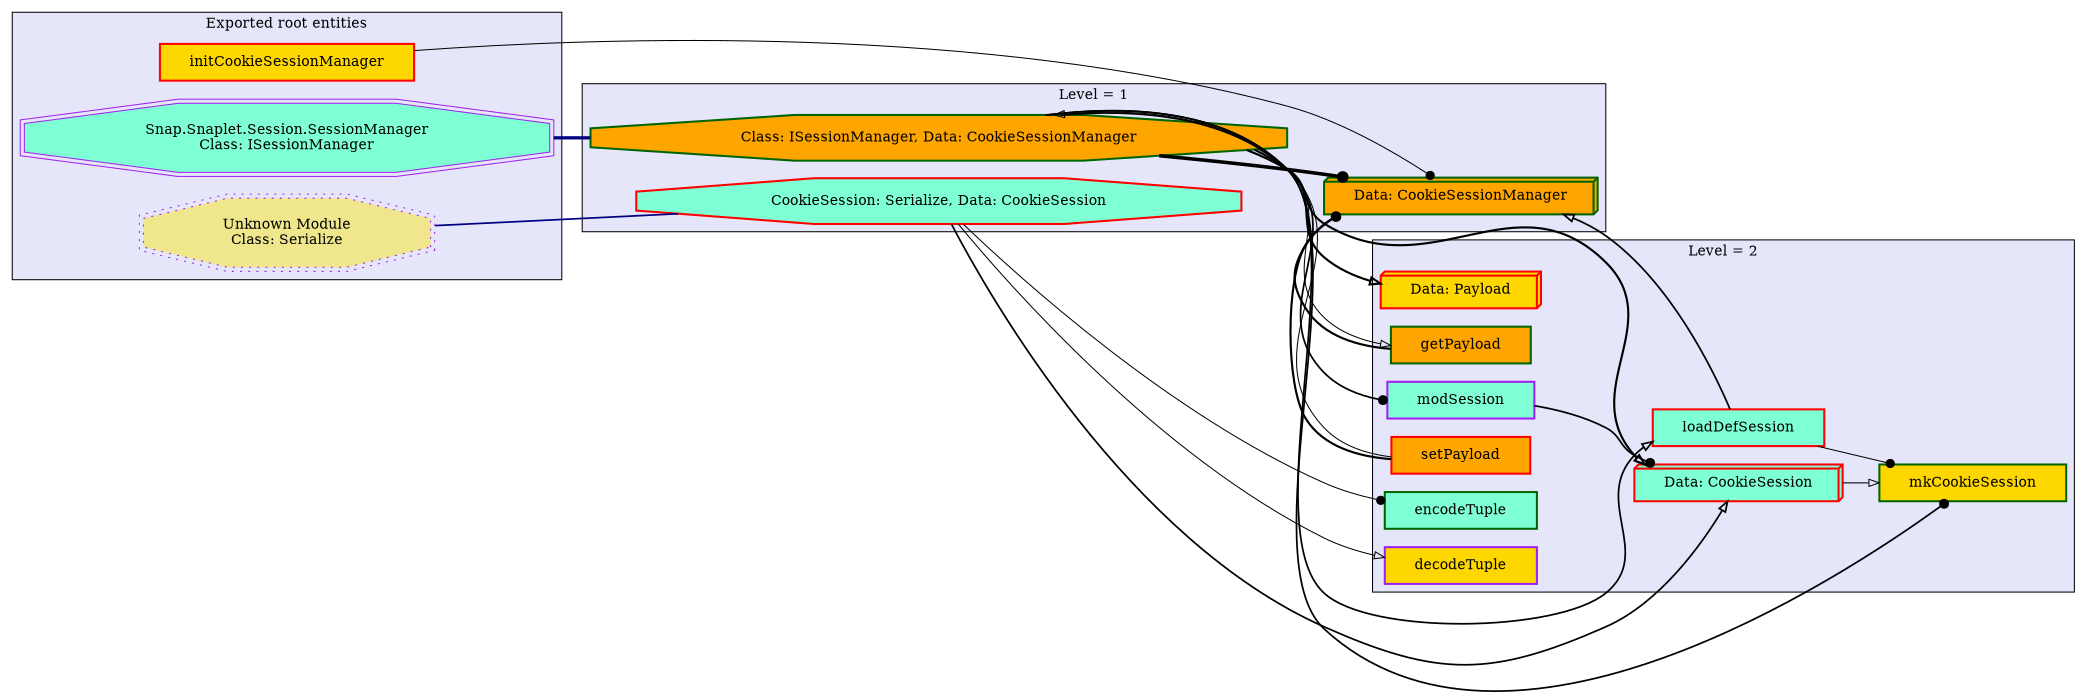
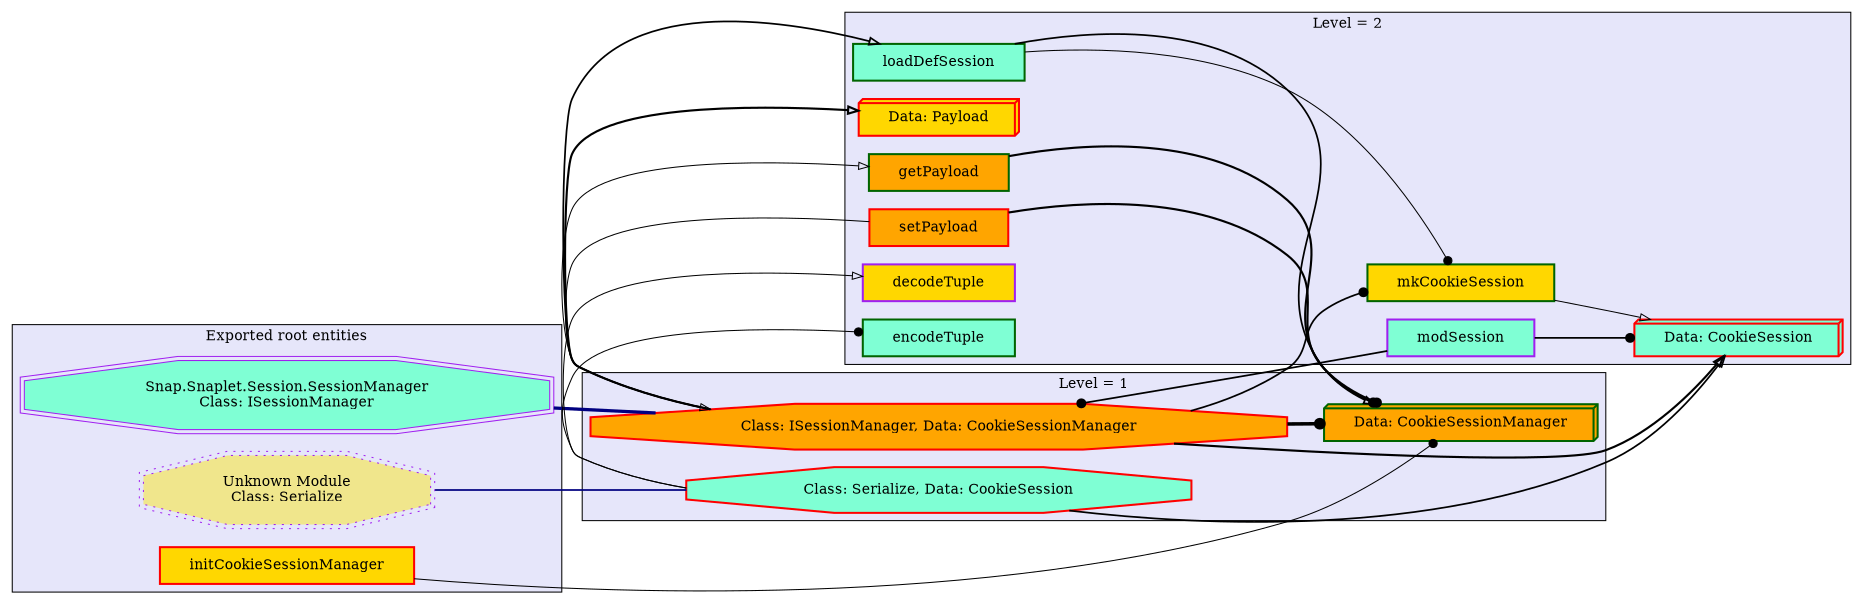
(939, 138) -> (939, 427)
(1300, 185) -> (1221, 380)
(939, 201) -> (939, 490)
(1738, 428) -> (939, 62)
(1856, 483) -> (1597, 309)
